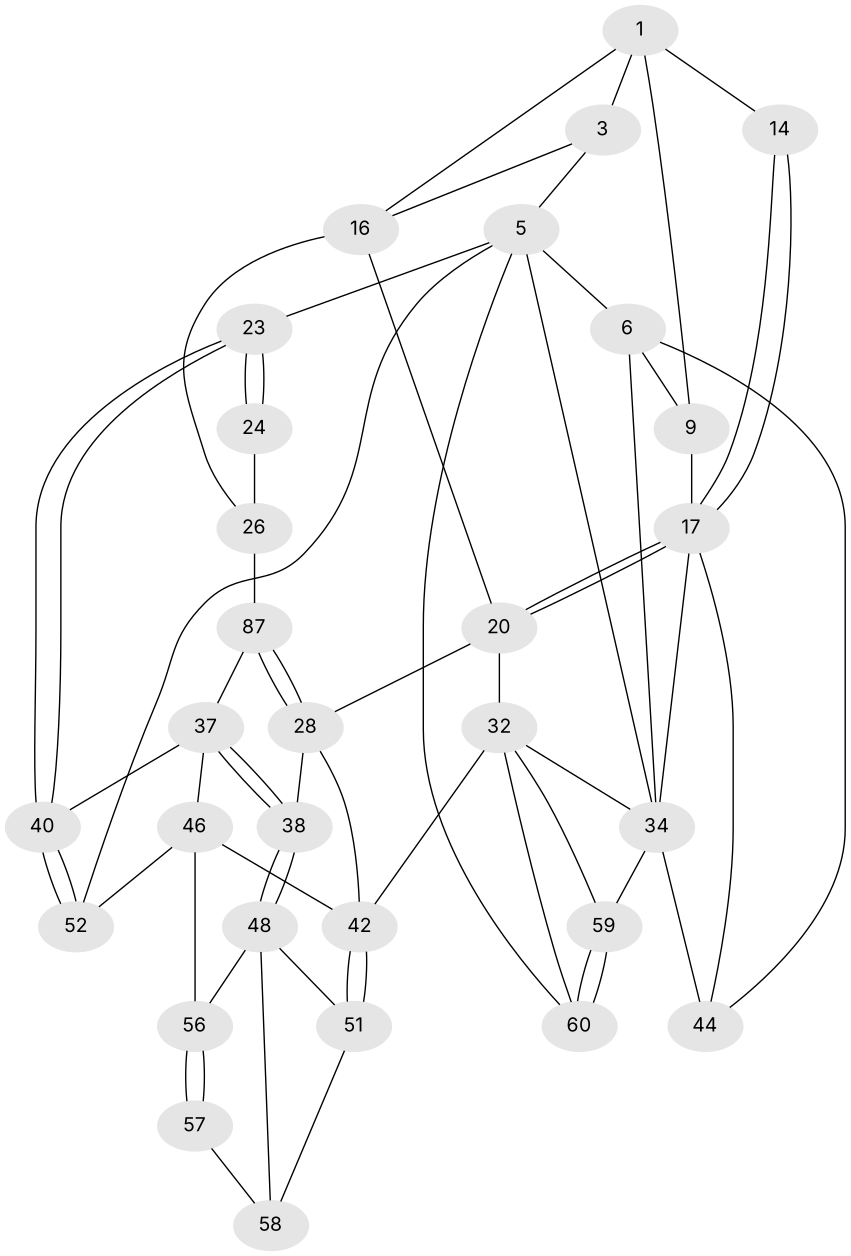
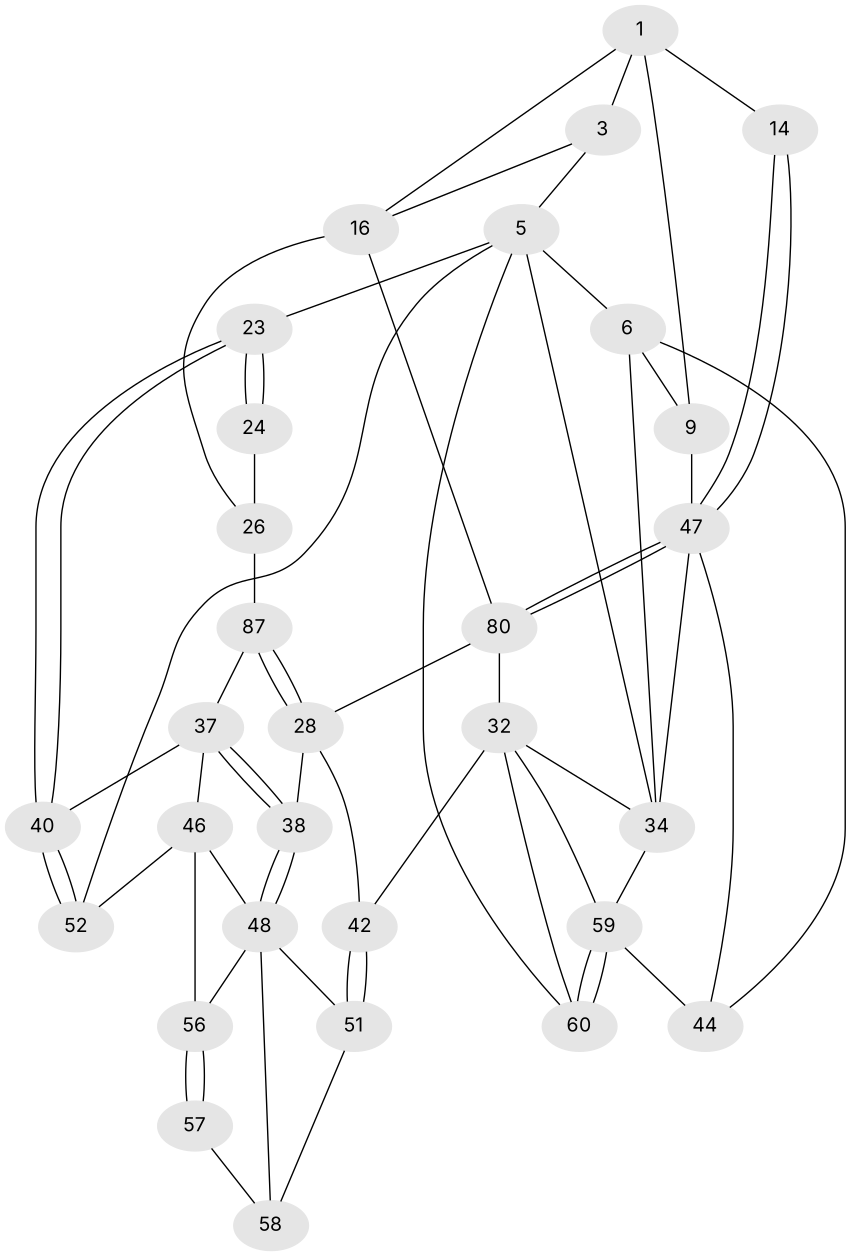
(692, 528) -> (692, 528)
(499, 628) -> (499, 628)
(277, 877) -> (228, 877)
(681, 927) -> (655, 977)
